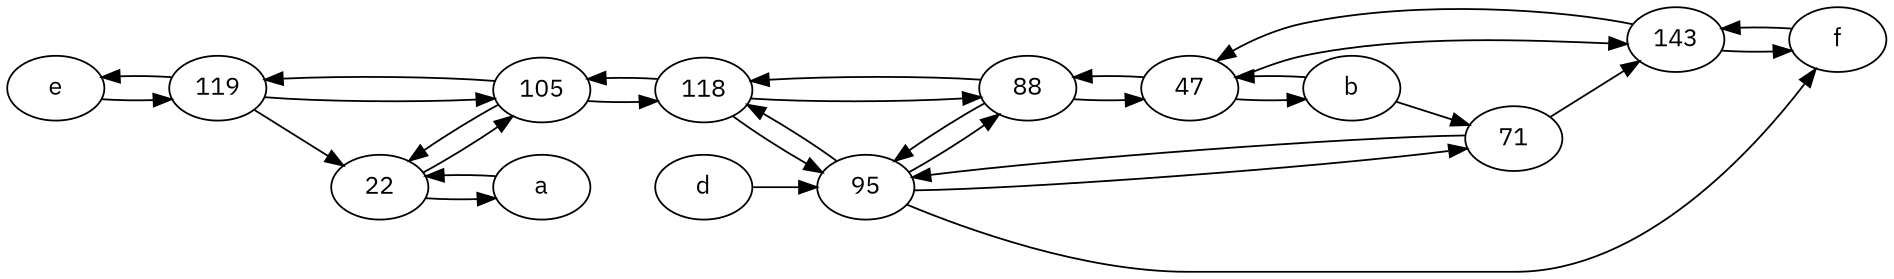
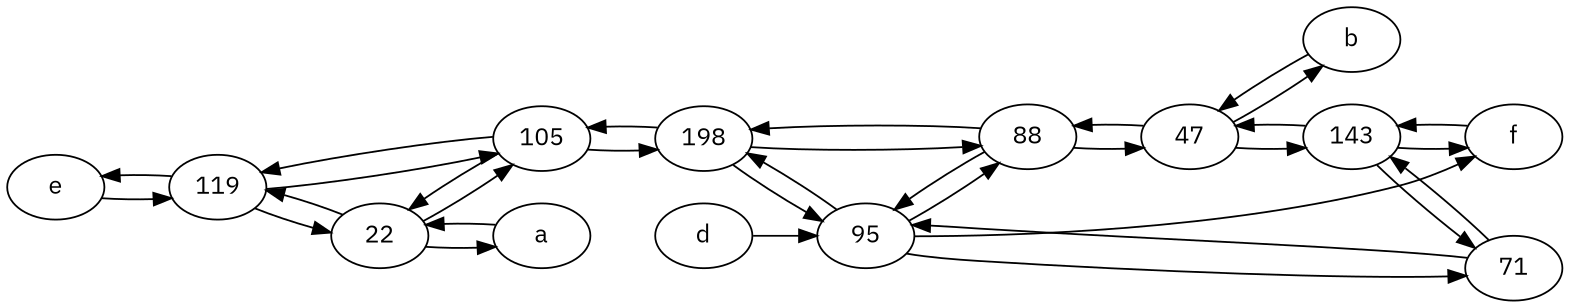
(704, 90) -> (704, 139)
(1424, 111) -> (1418, 202)
none -> (314, 204)
